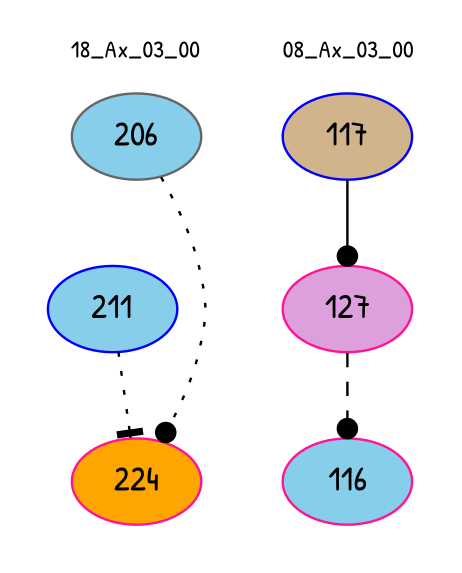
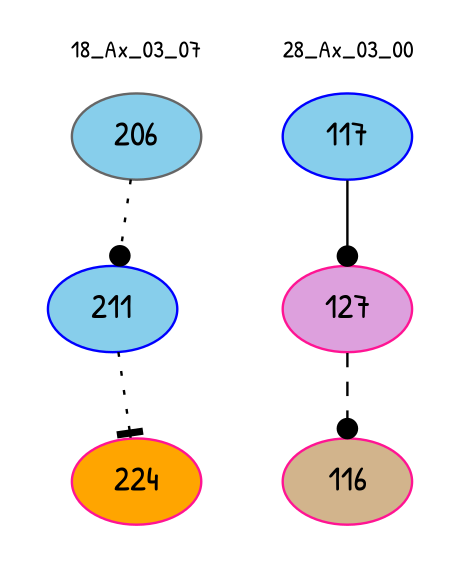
(137, 52) -> (137, 52)
(349, 52) -> (349, 52)
(347, 137) -> (347, 137)
(205, 299) -> (126, 213)
(347, 482) -> (347, 482)
